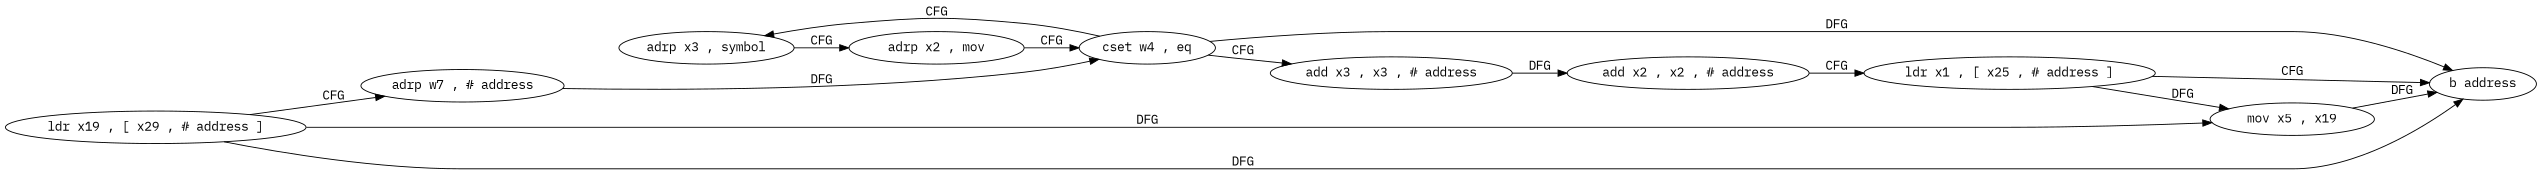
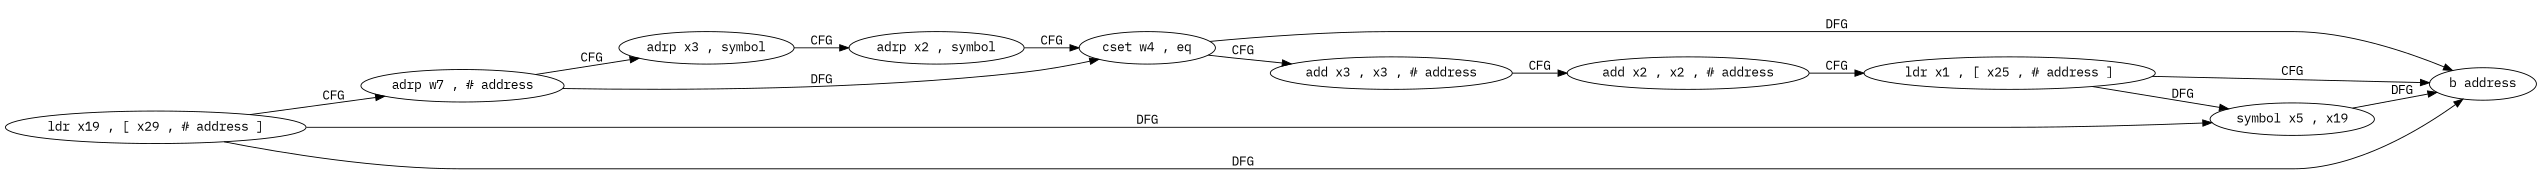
(937, 18) -> (583, 67)
(937, 48) -> (937, 48)
(1540, 66) -> (1540, 66)
(2292, 119) -> (2292, 119)
